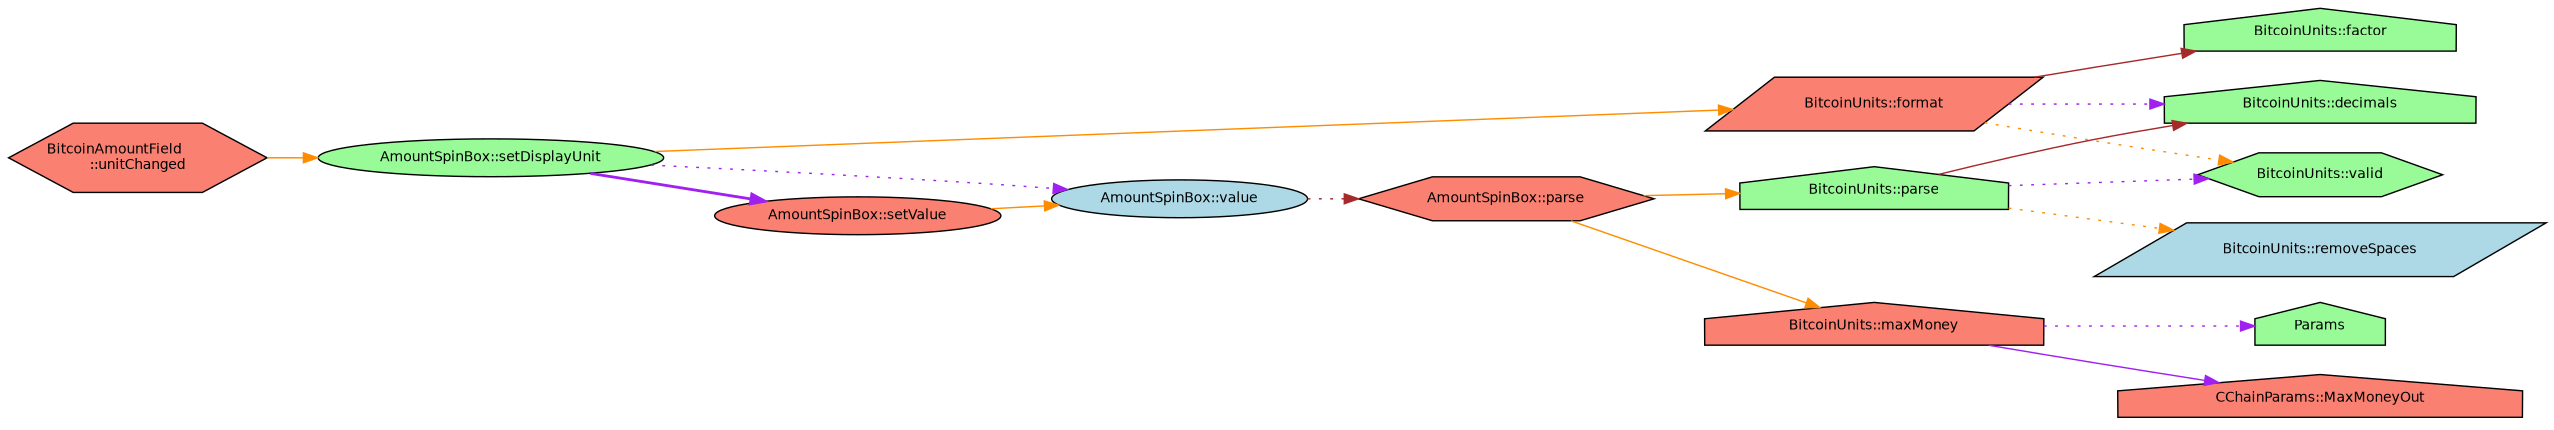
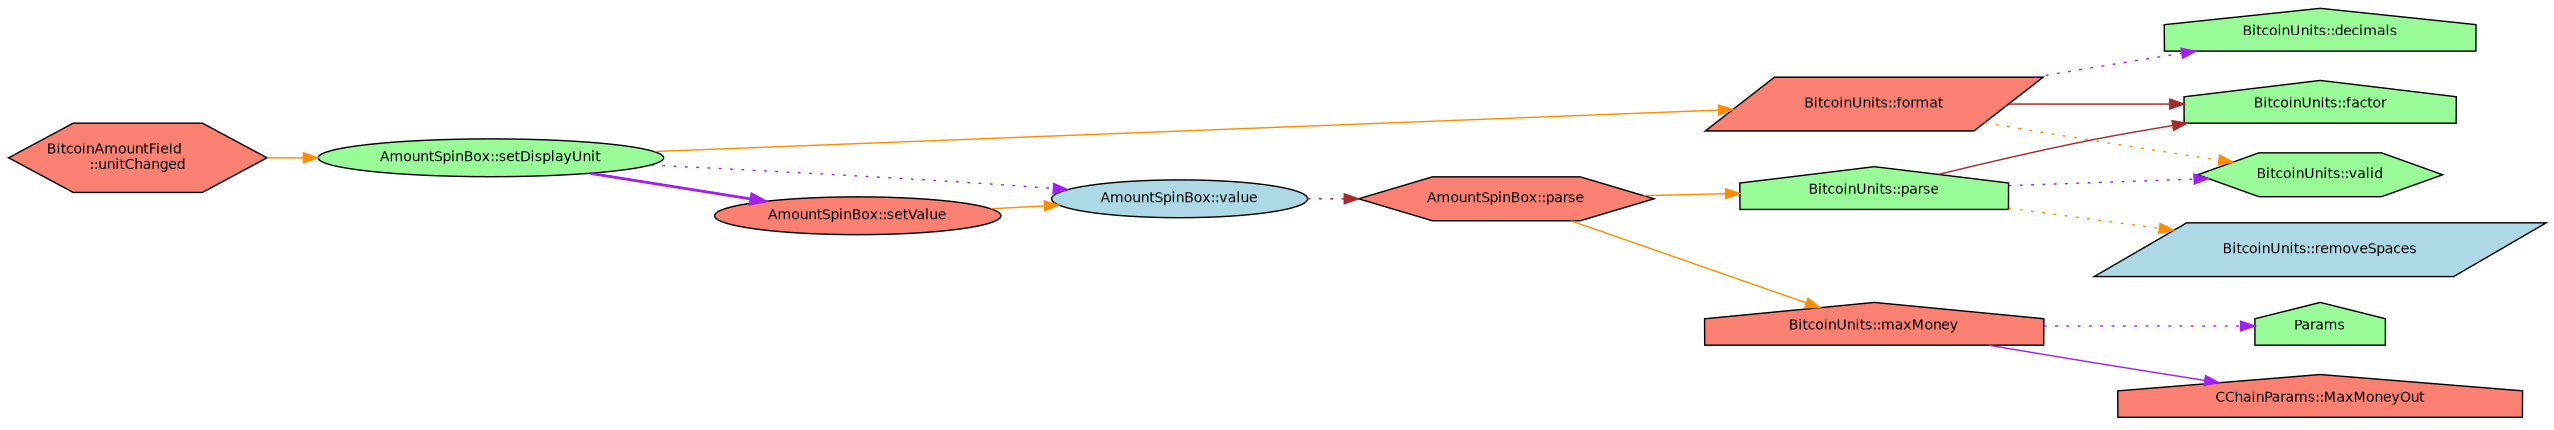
(2055, 147) -> (2055, 147)
